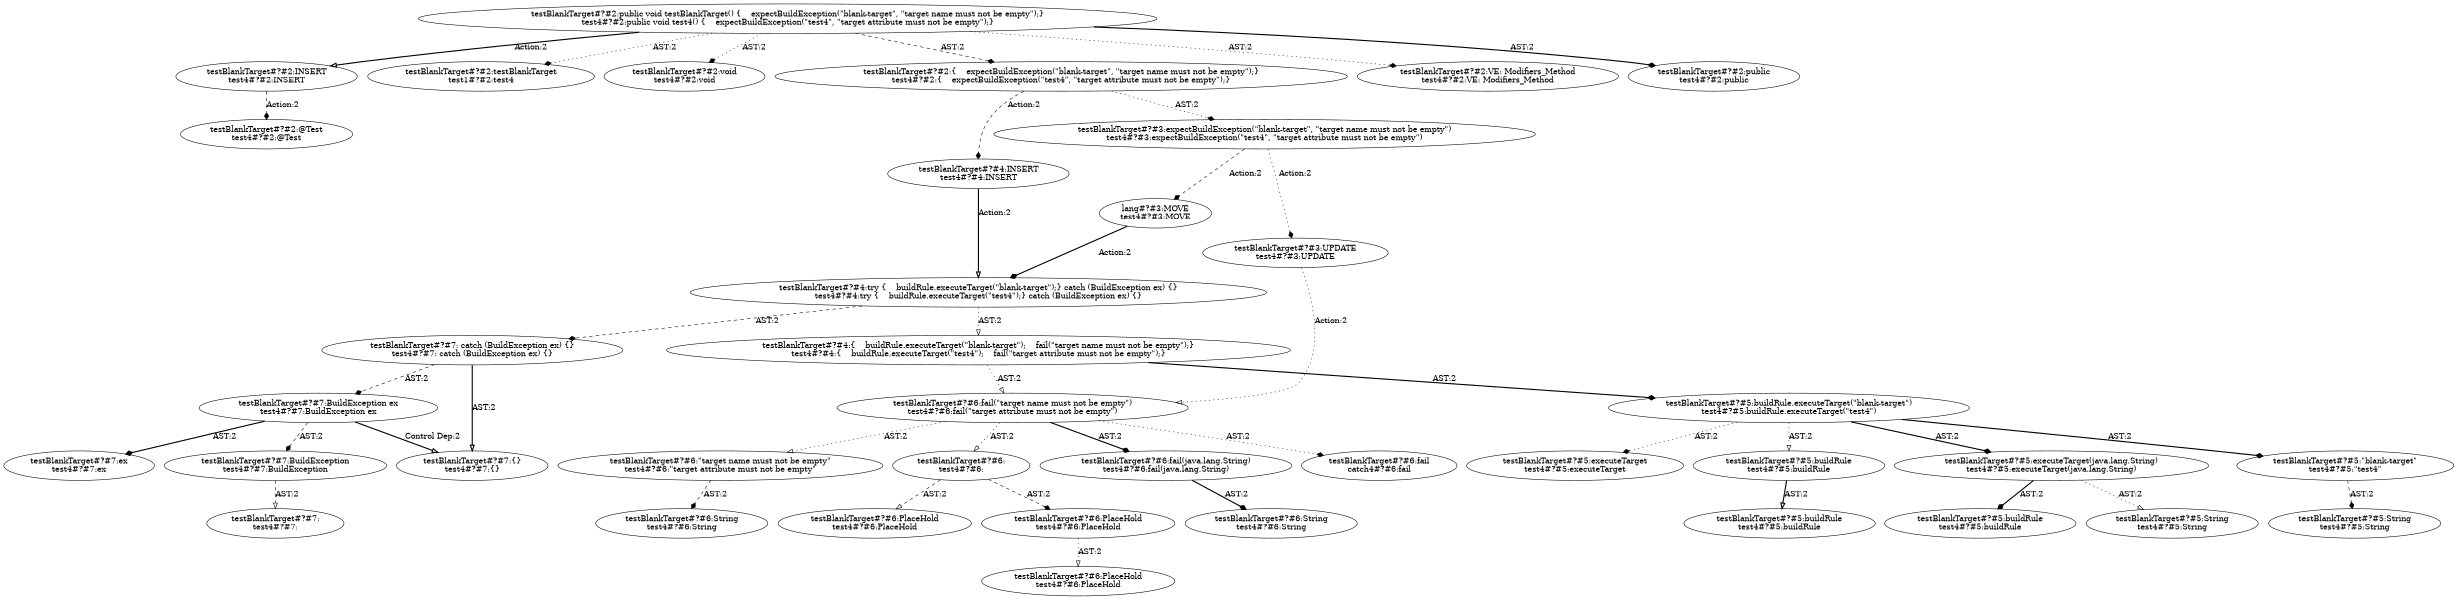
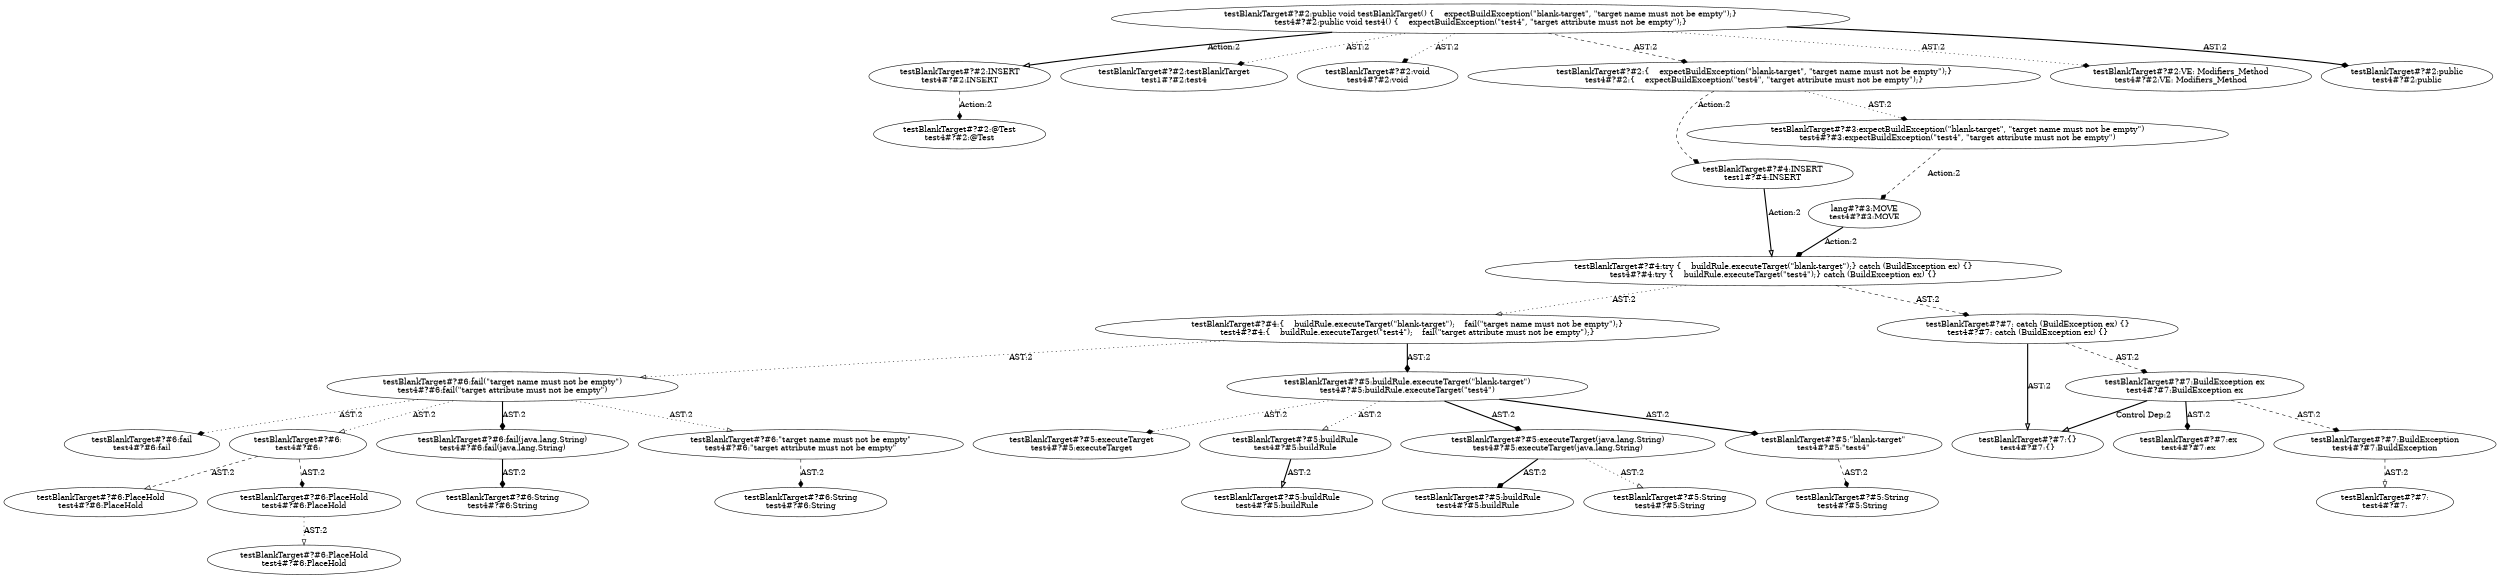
(978, 174) -> (1762, 174)
(1295, 253) -> none
(1379, 466) -> (142, 444)
